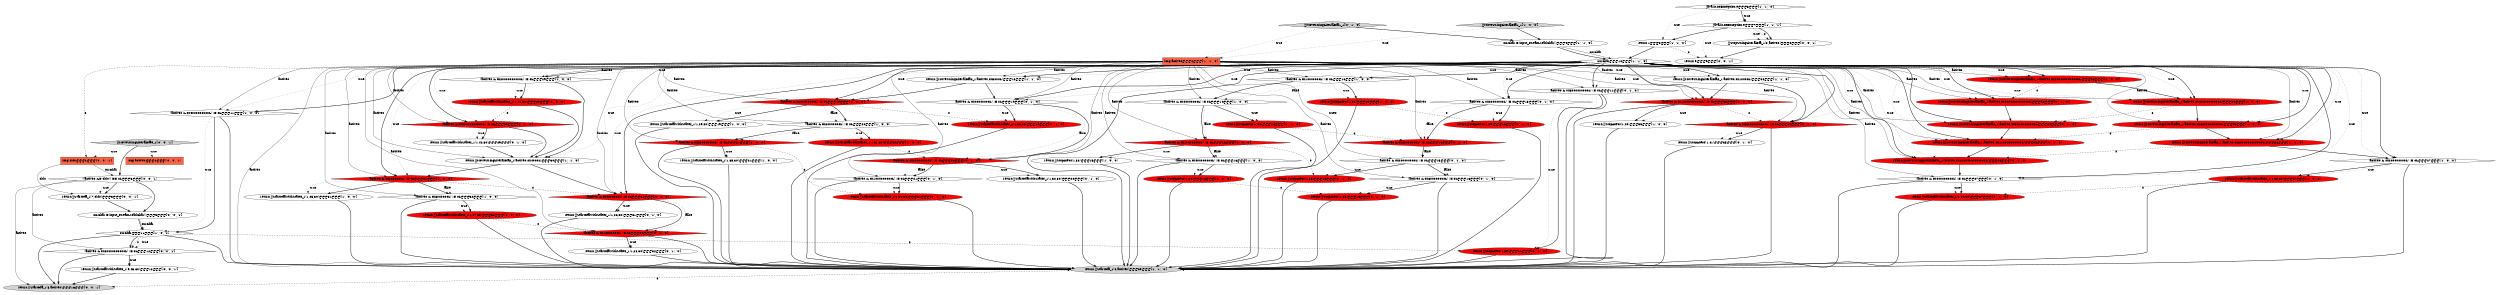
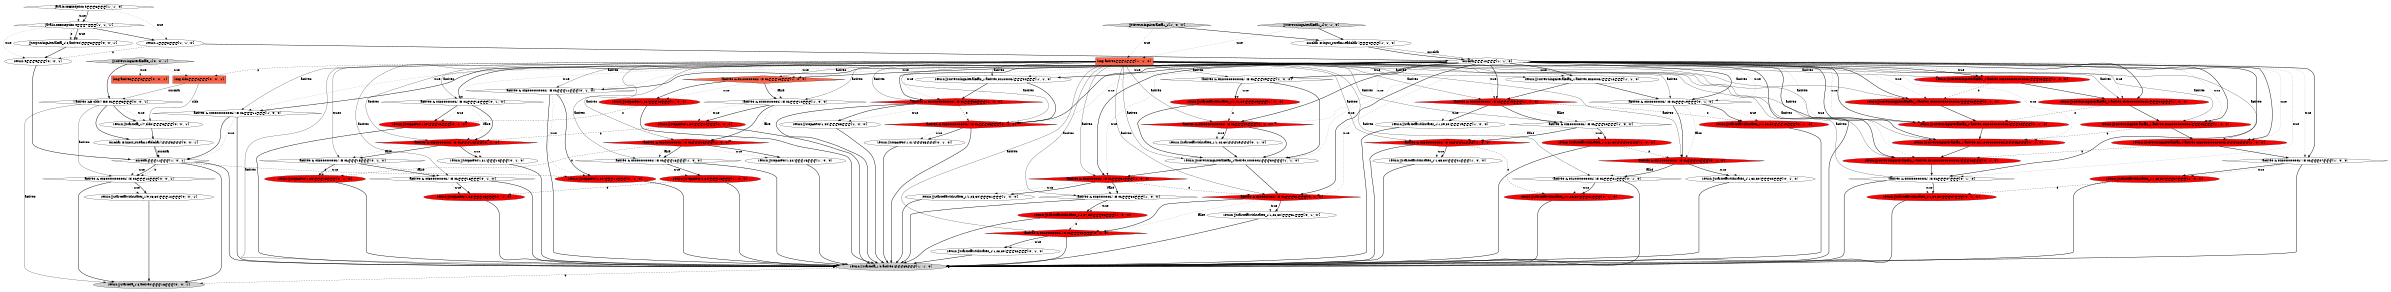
(1328, 80) -> (764, 80)
none -> (41, 149)
none -> (488, 161)
